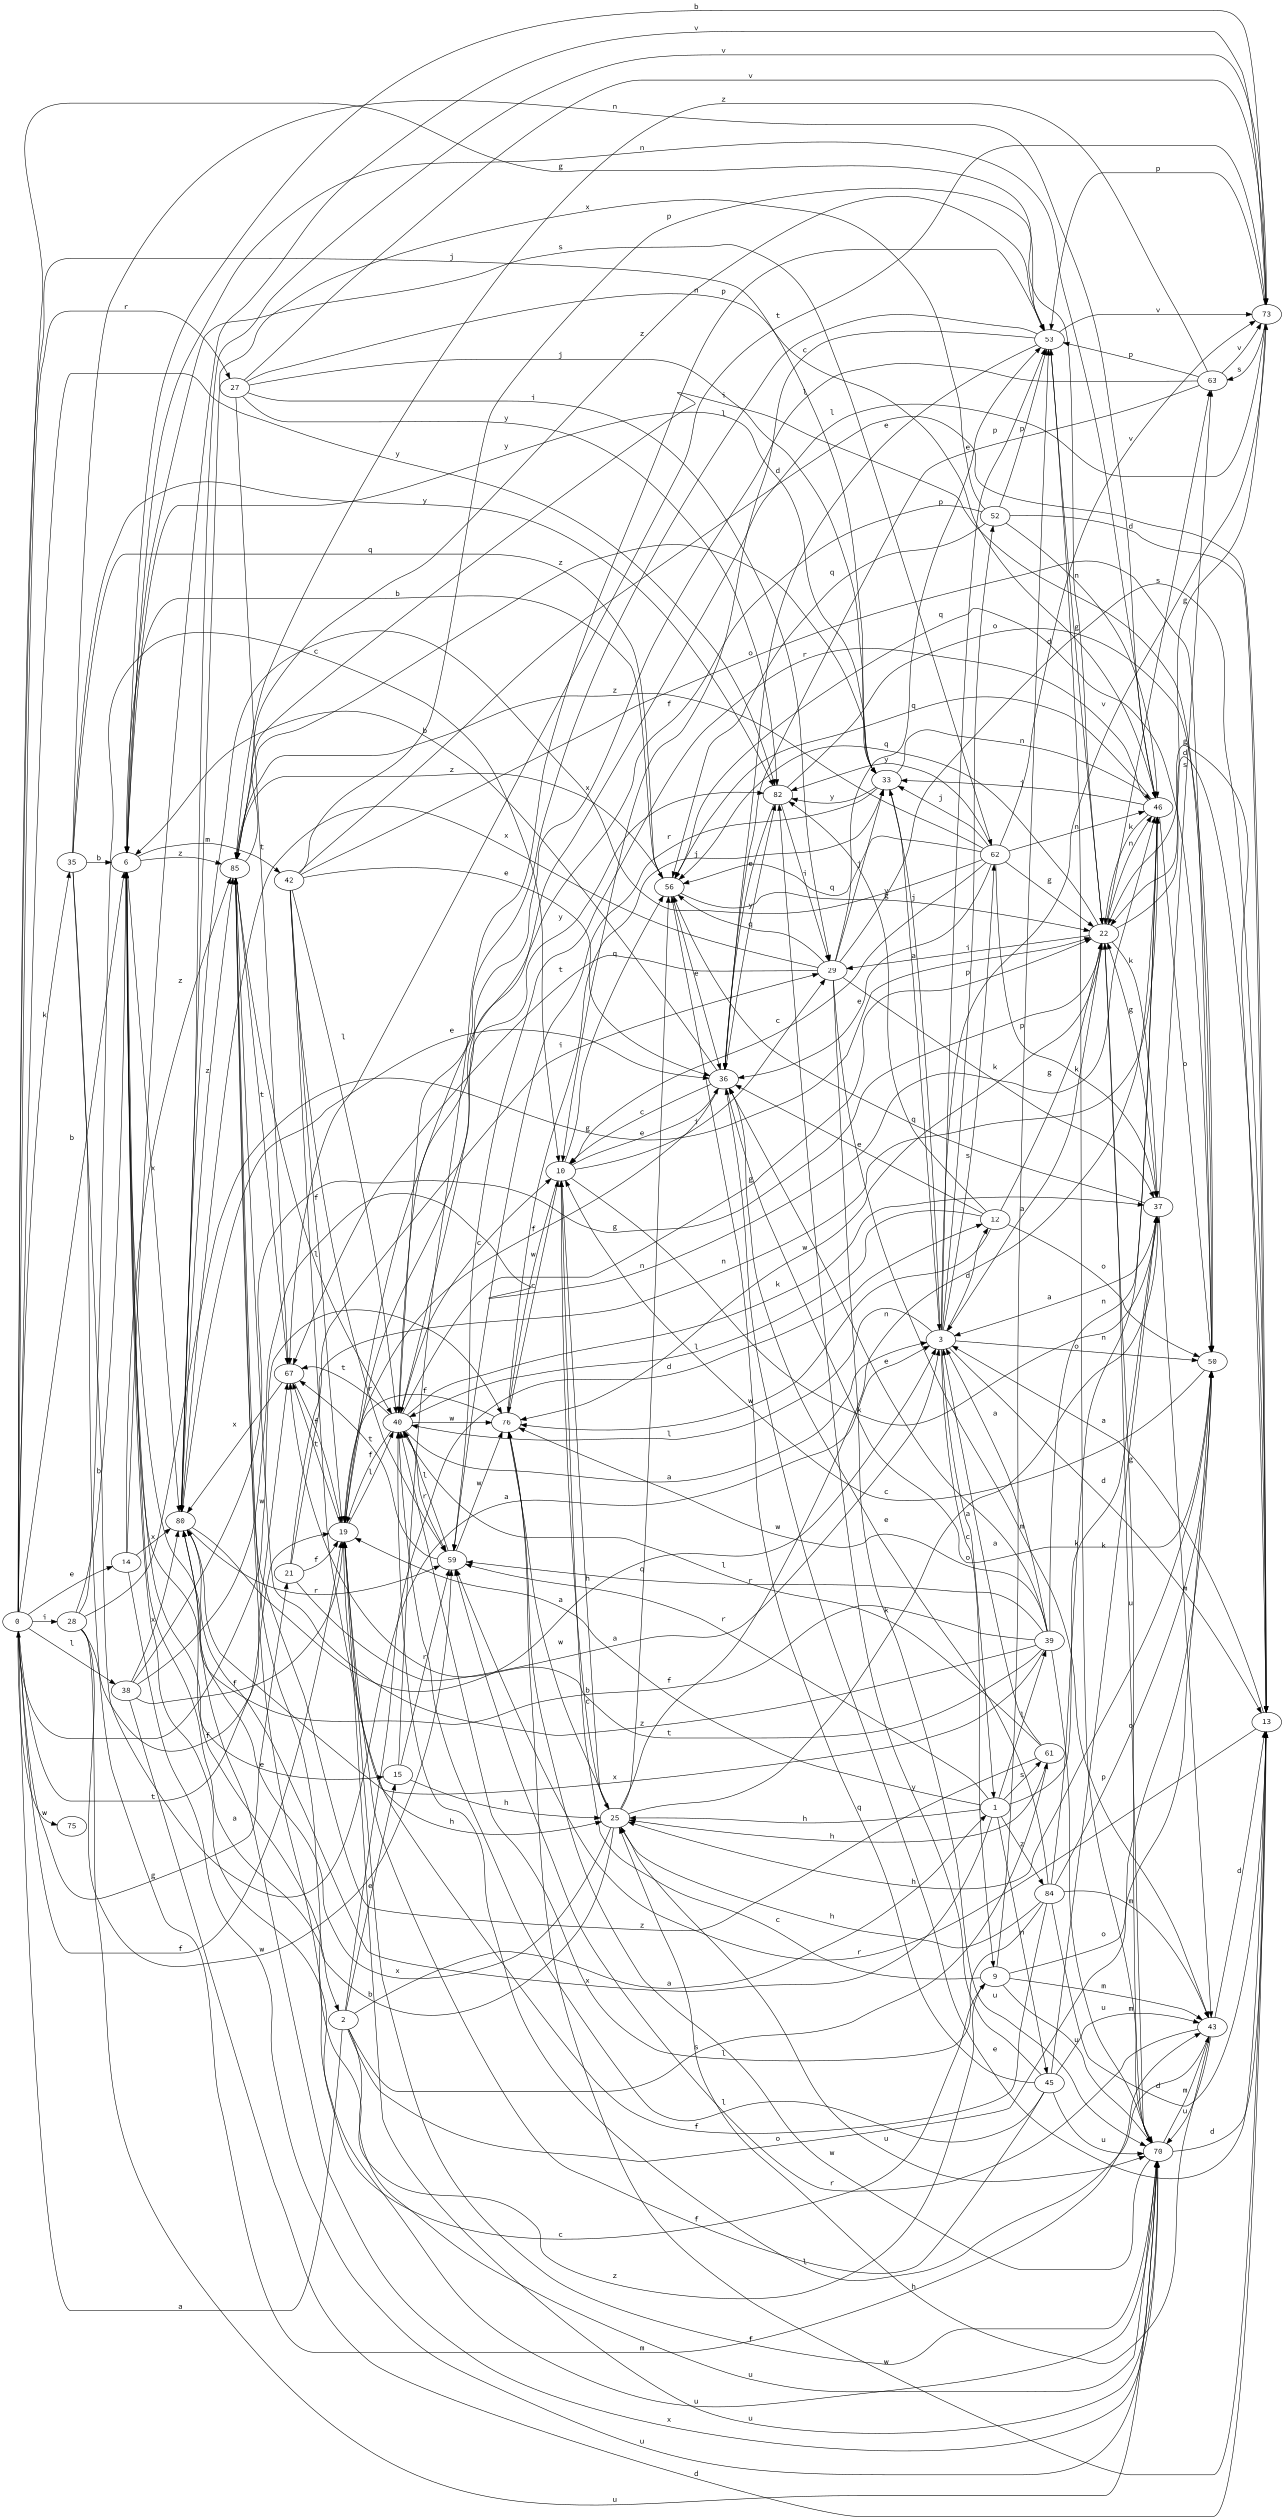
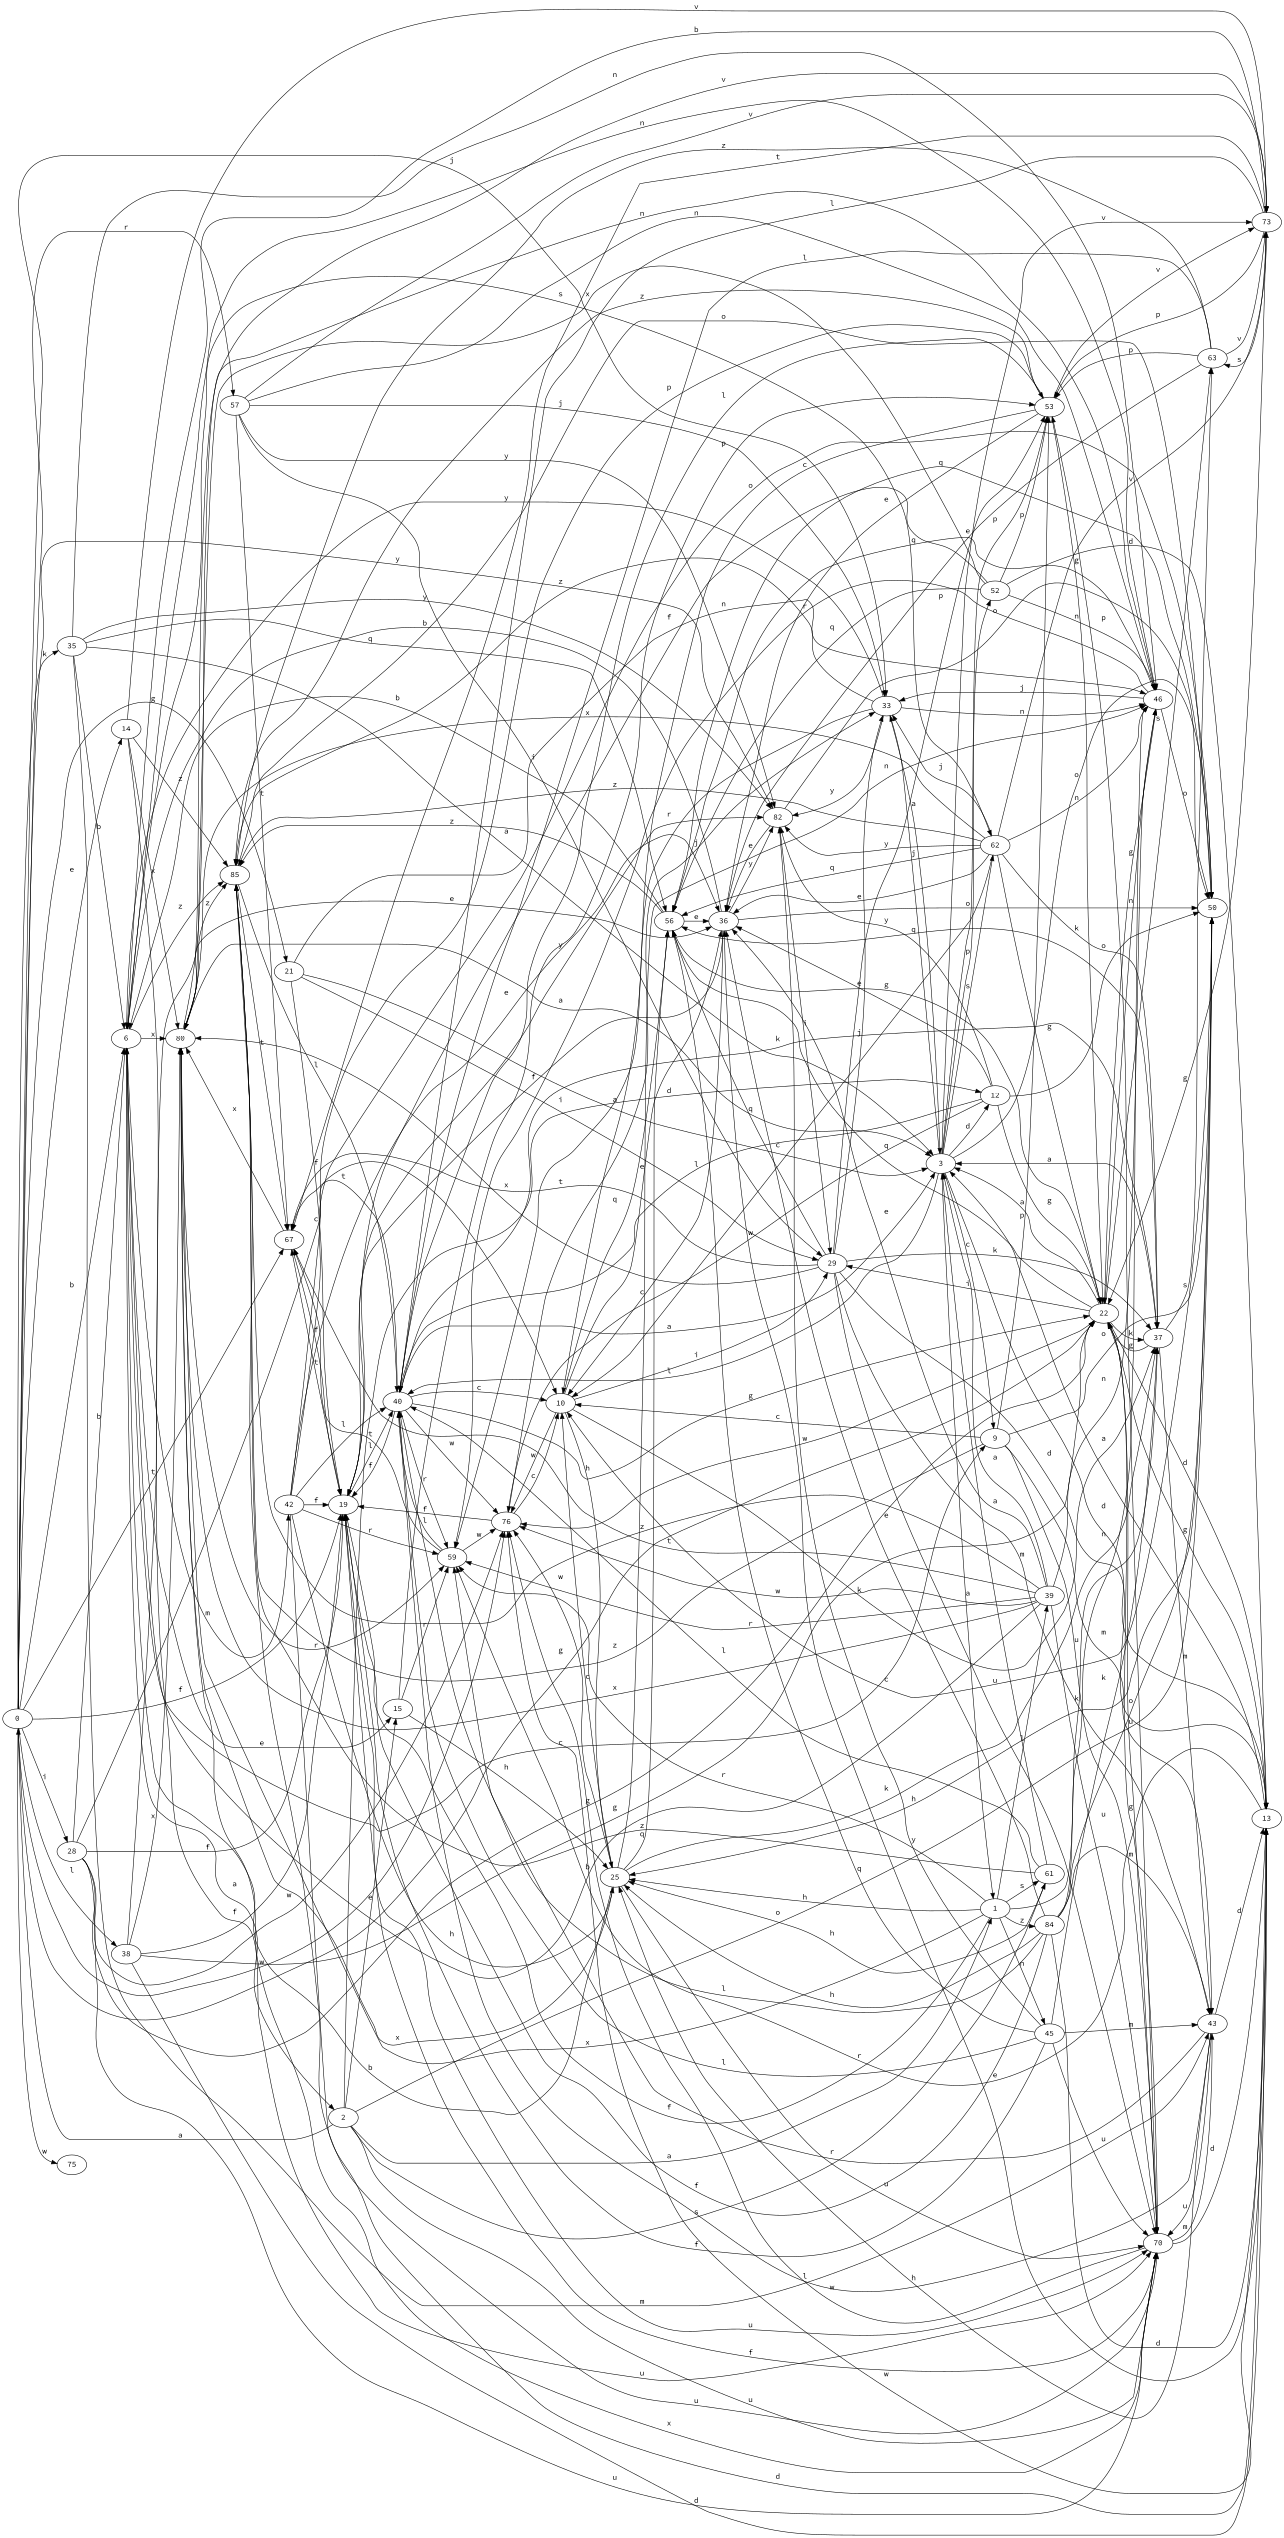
(235, 388) -> (235, 405)
(724, 396) -> (724, 317)
(1131, 827) -> (1131, 852)
(253, 1957) -> (328, 1871)
